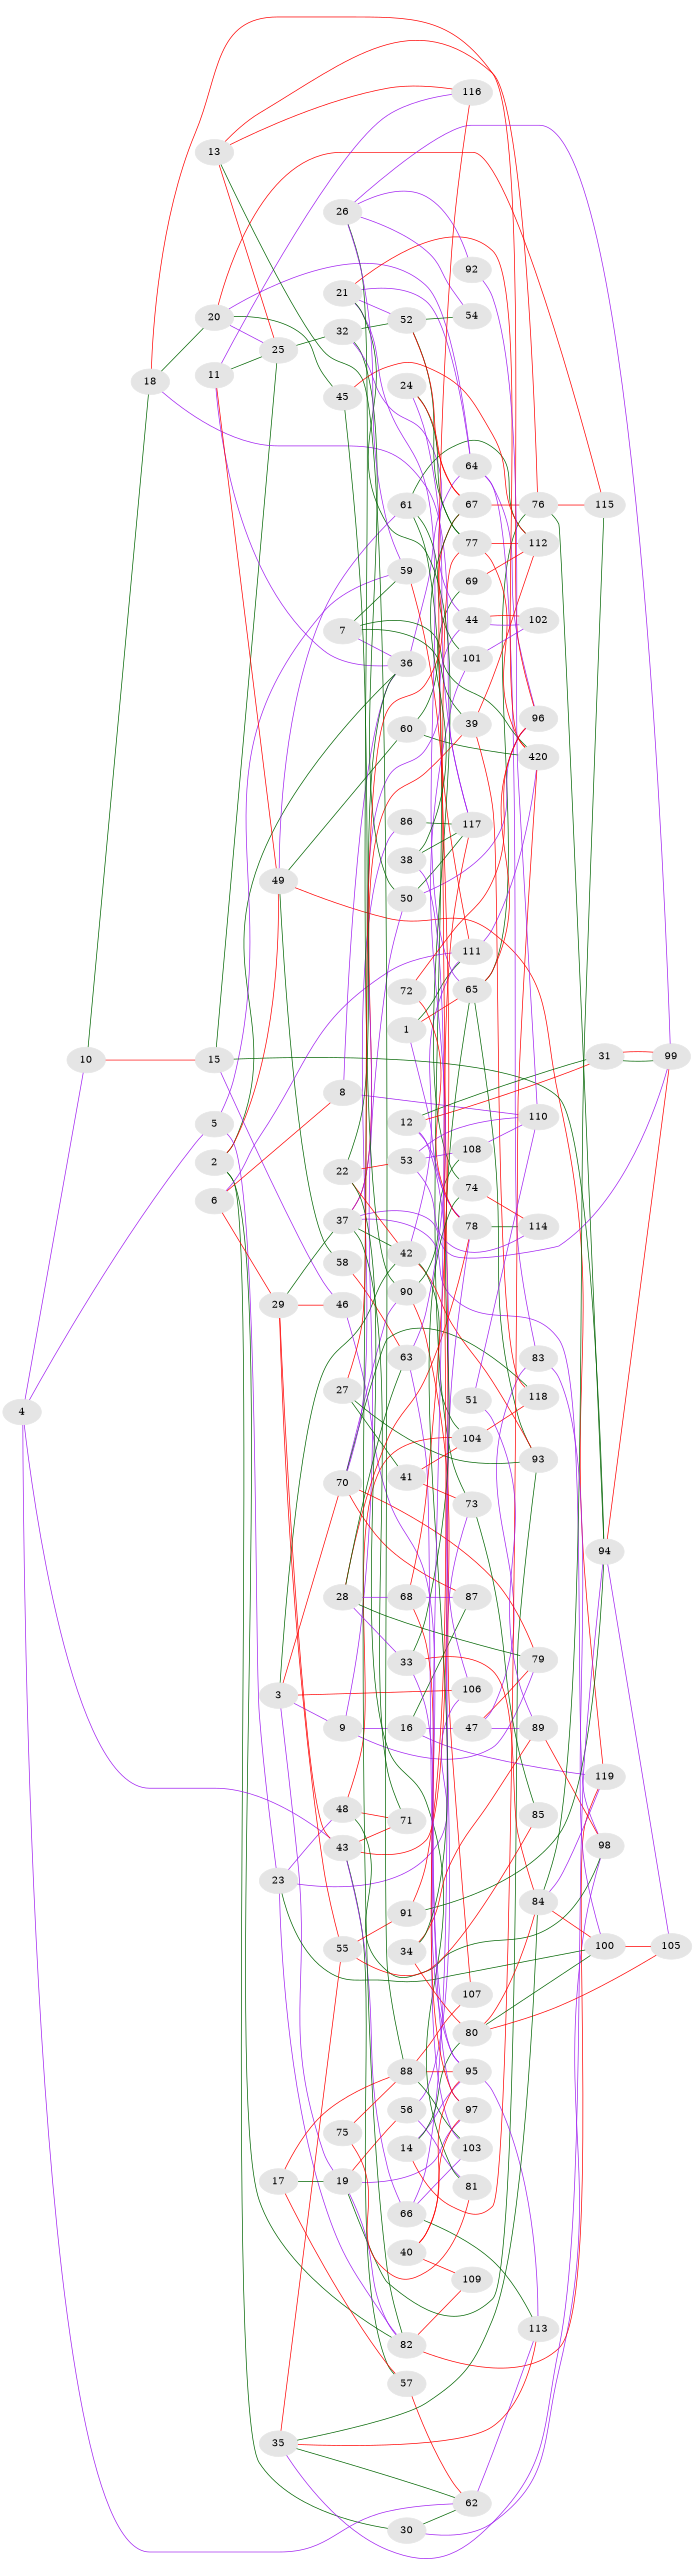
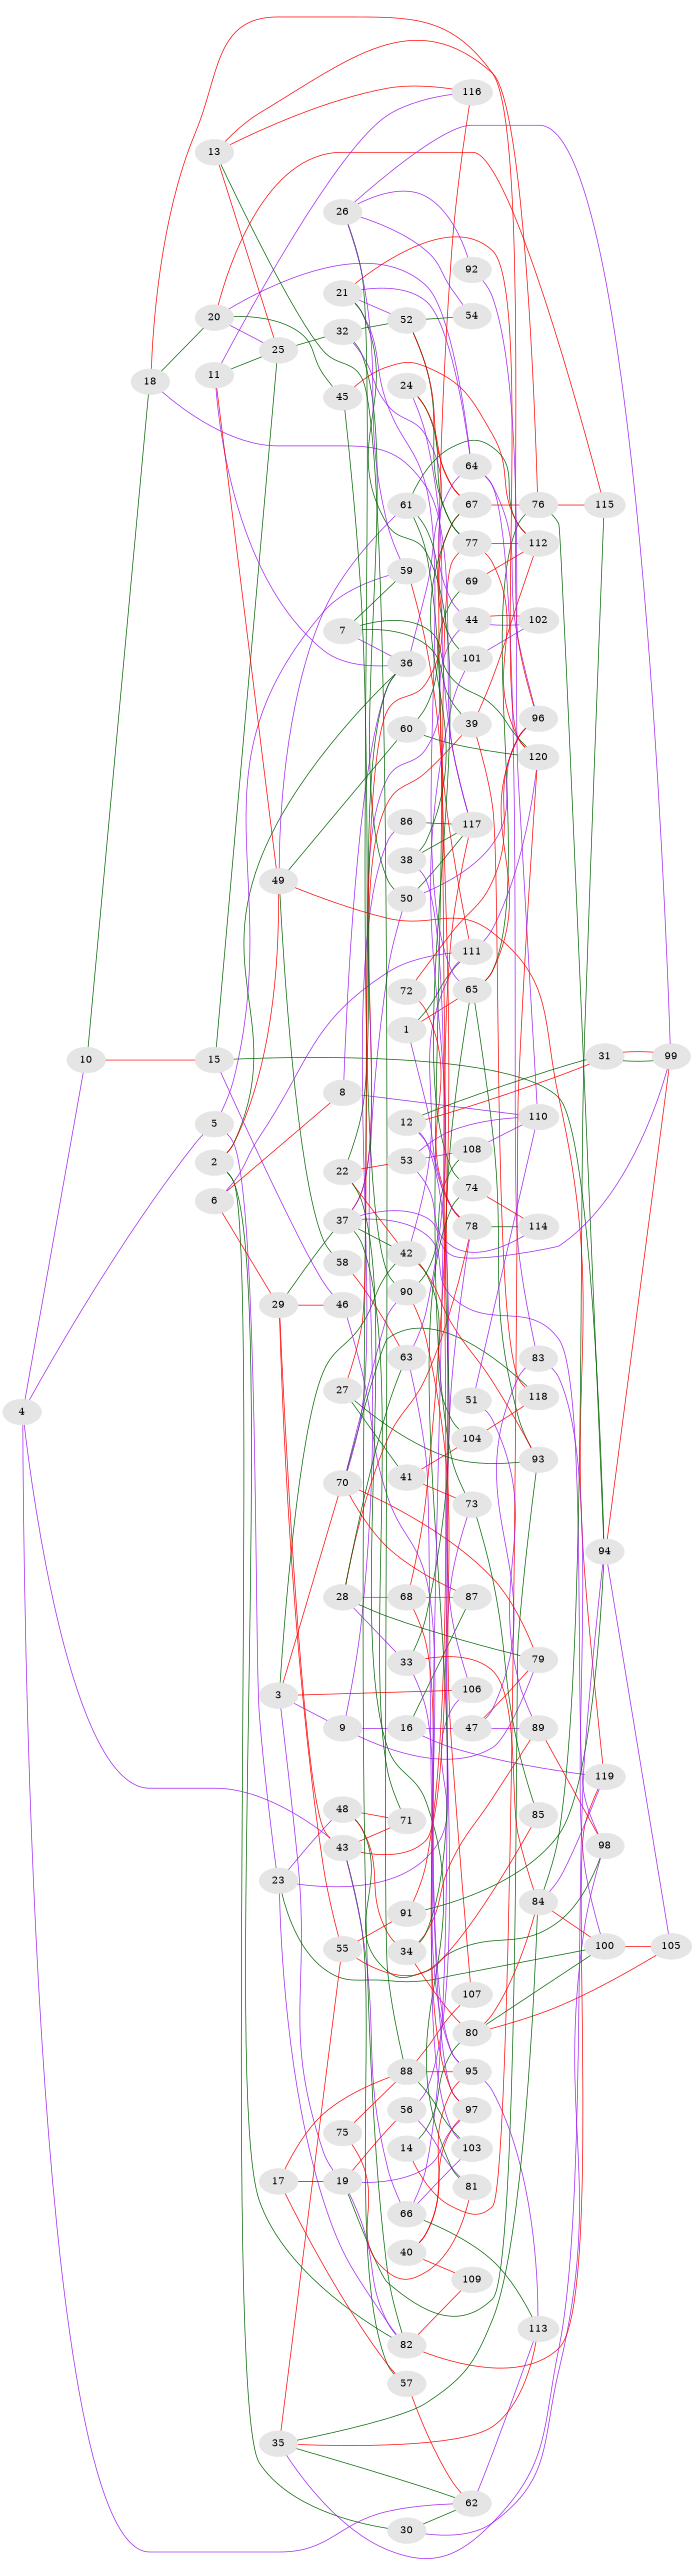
(539, 757) -> (539, 757)
(364, 1592) -> (375, 1887)
(439, 2110) -> none
